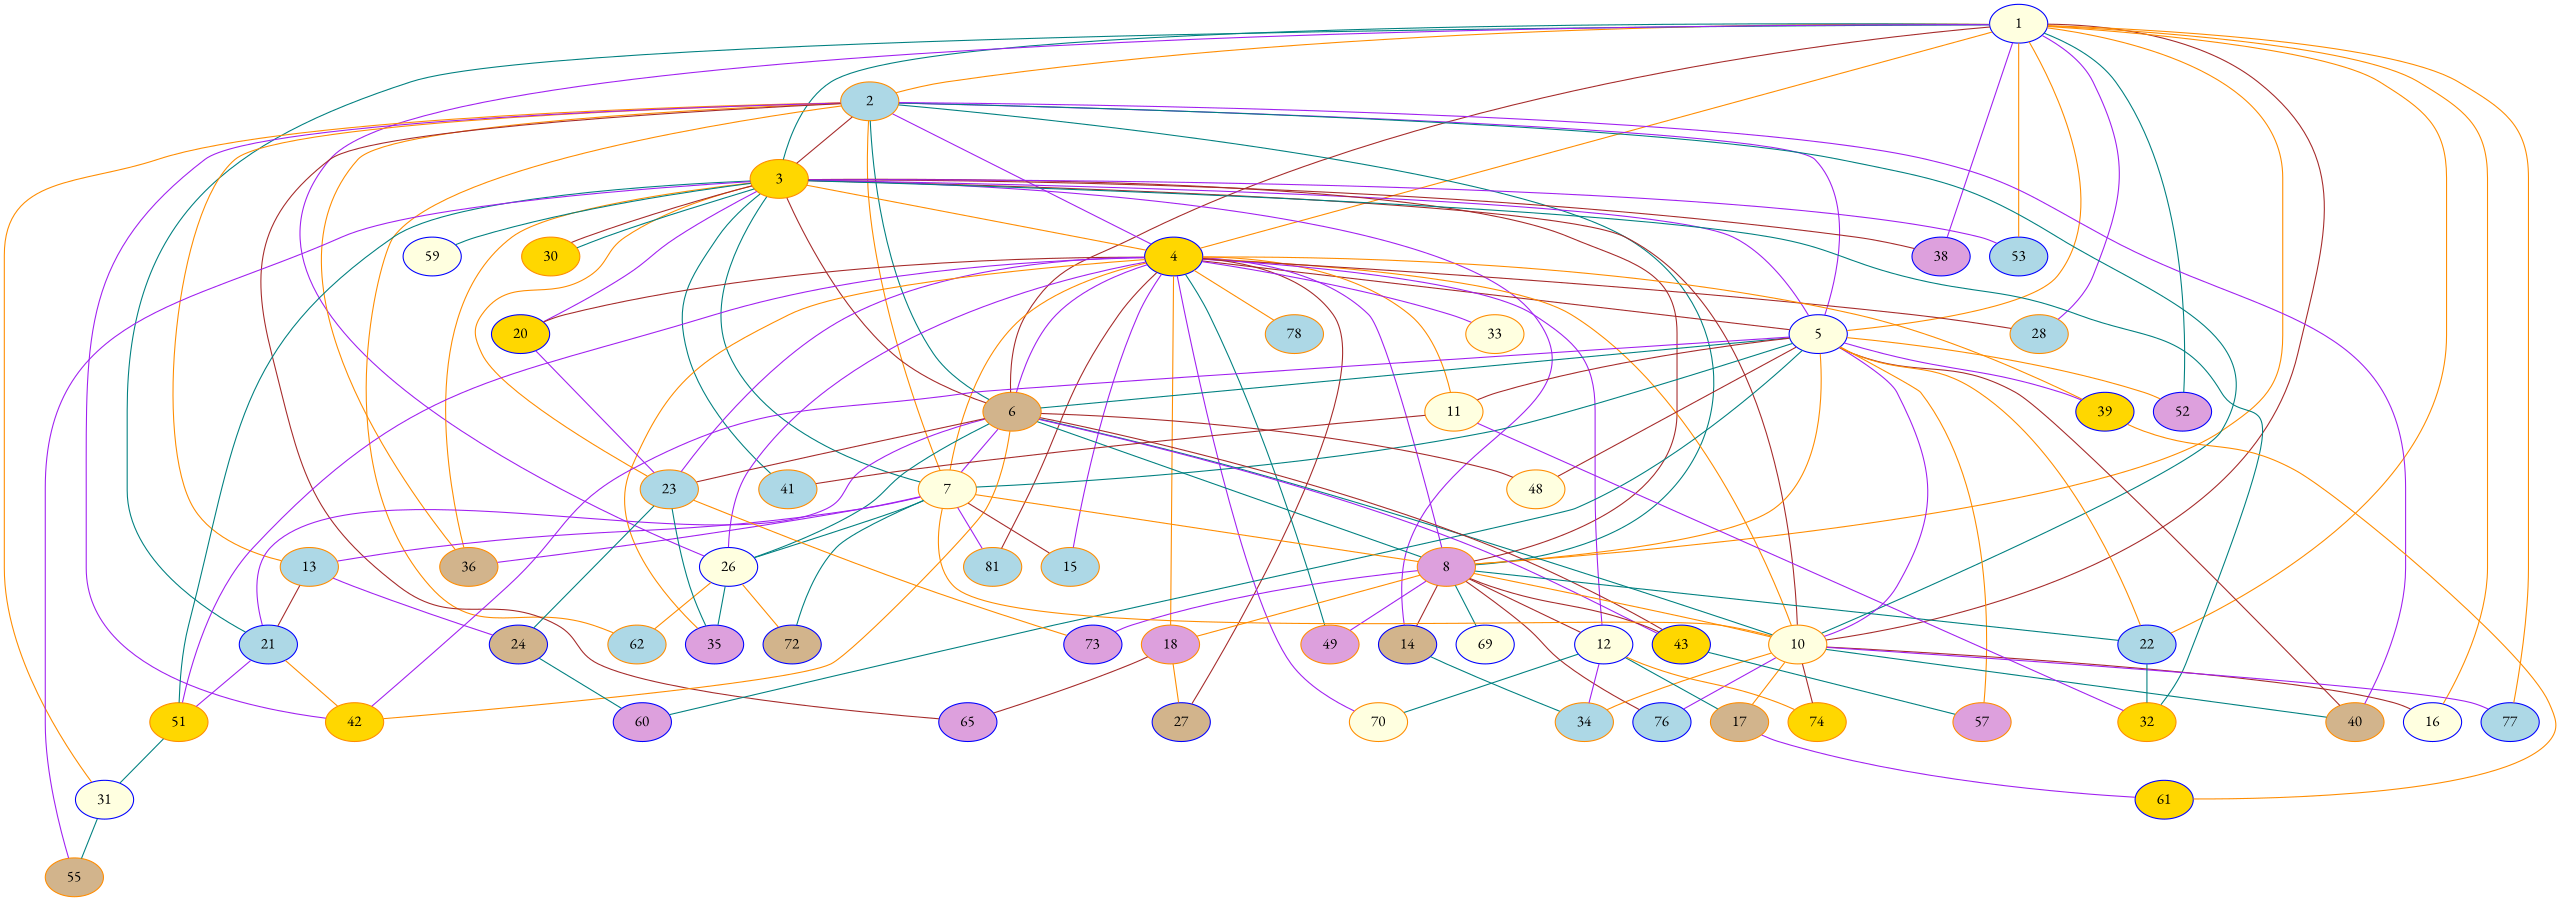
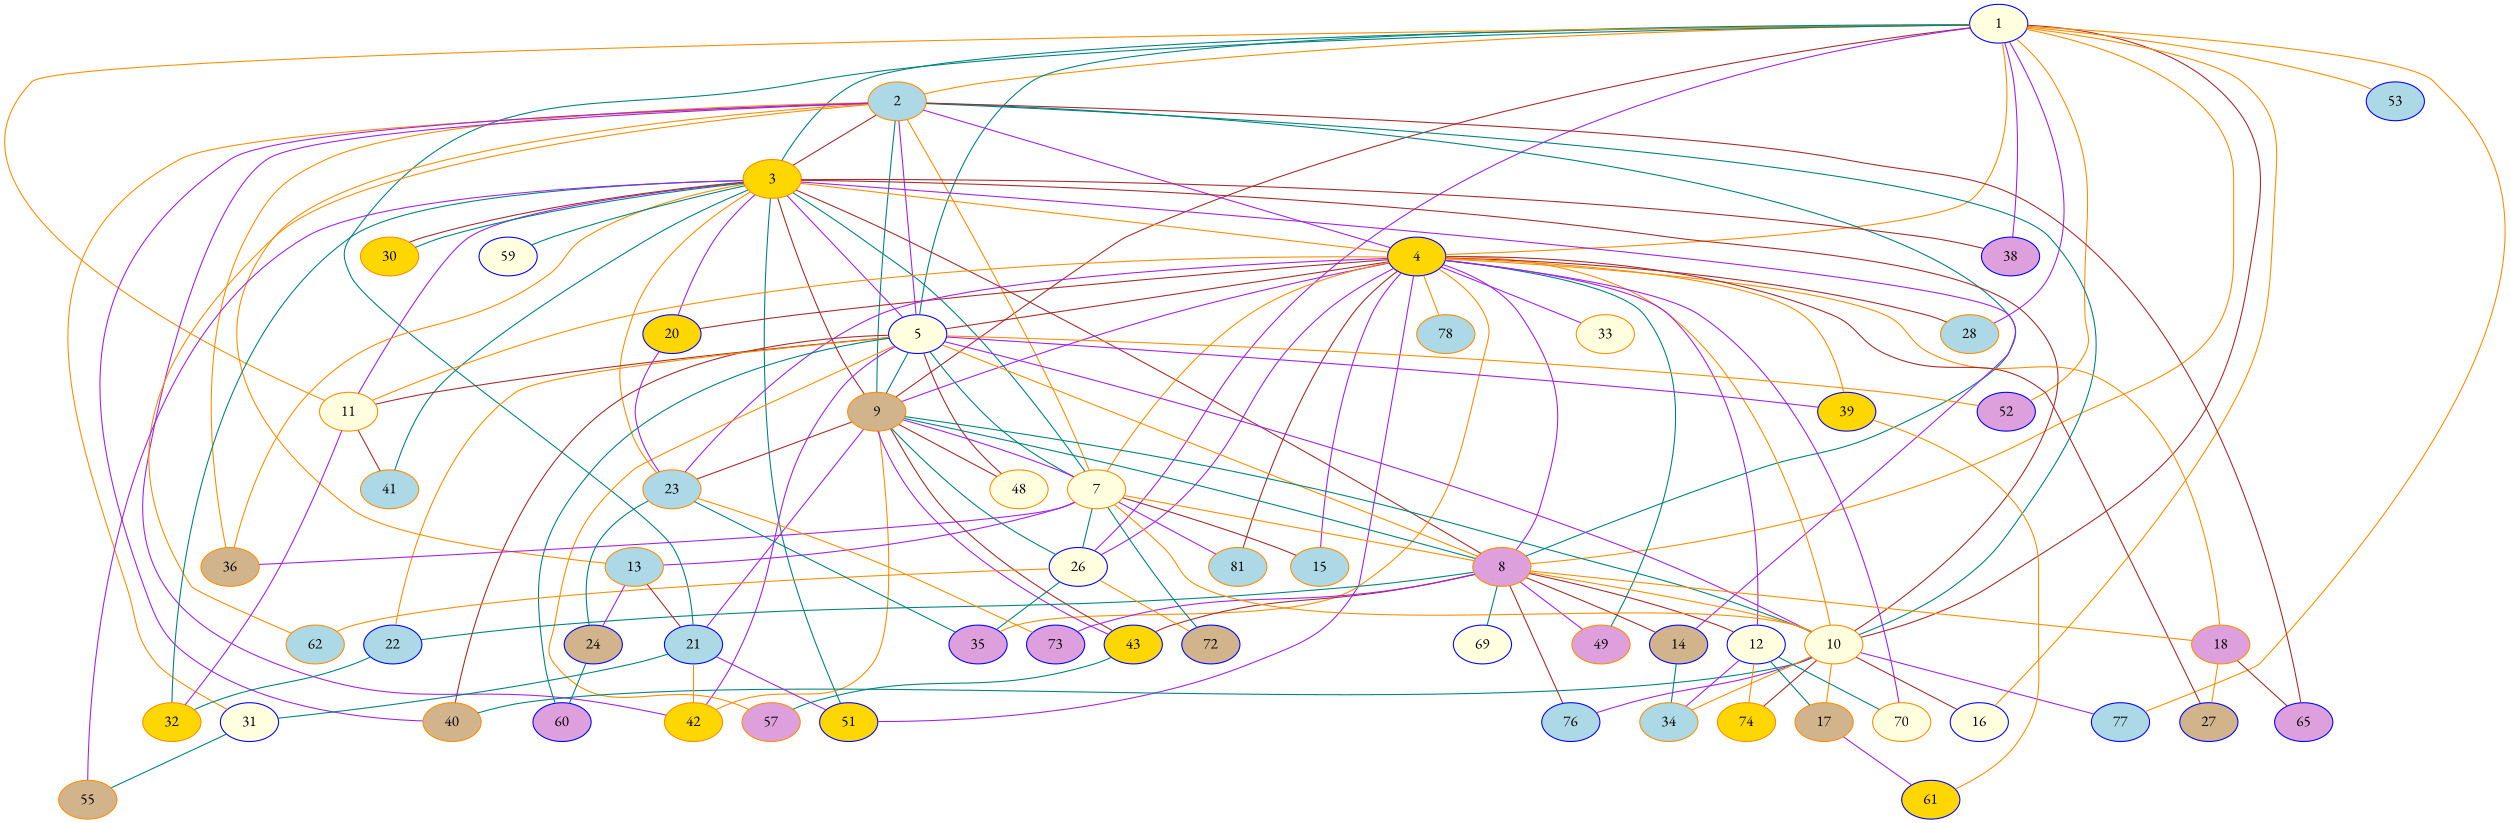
(1375, 187) -> (467, 239)
(2164, 189) -> (2087, 223)
(2447, 238) -> (754, 45)
(2064, 263) -> (1125, 59)
(1012, 412) -> (877, 412)
(179, 722) -> (849, 722)
(142, 761) -> (513, 687)
